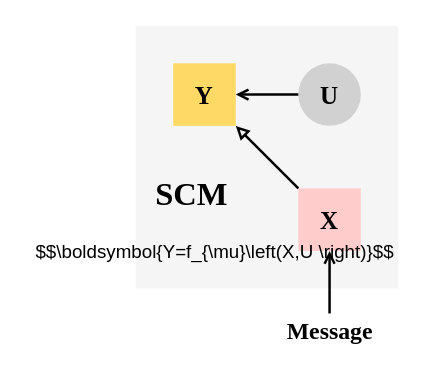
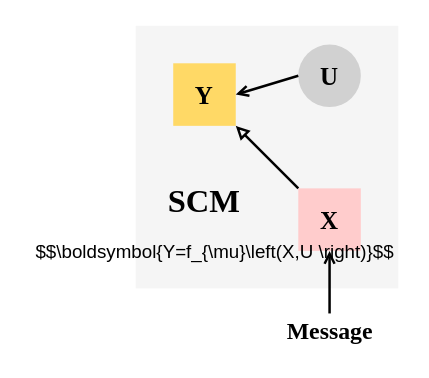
(329, 94) -> (329, 76)
(192, 194) -> (204, 201)
